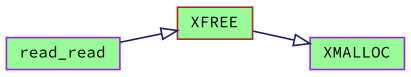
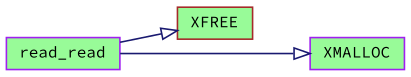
(274, 36) -> (207, 54)
